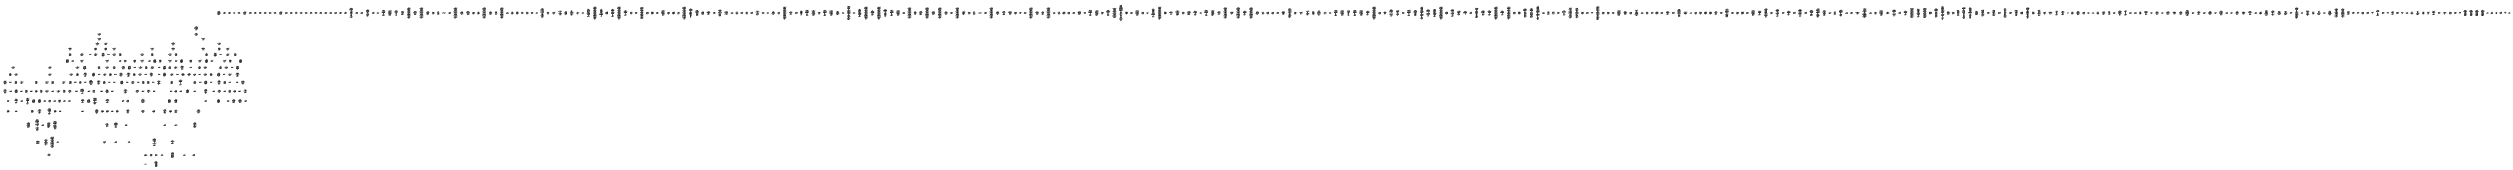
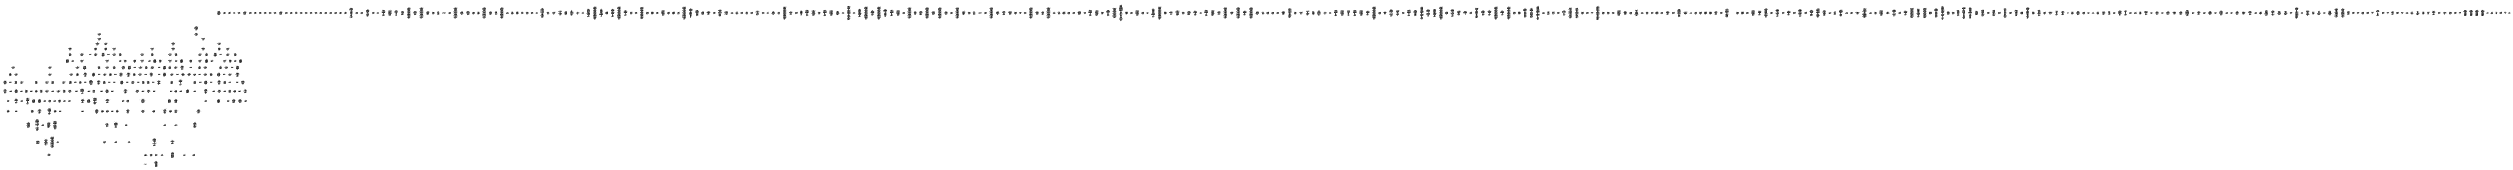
(1732, 13) -> none
none -> (200, 55)
none -> (235, 61)
